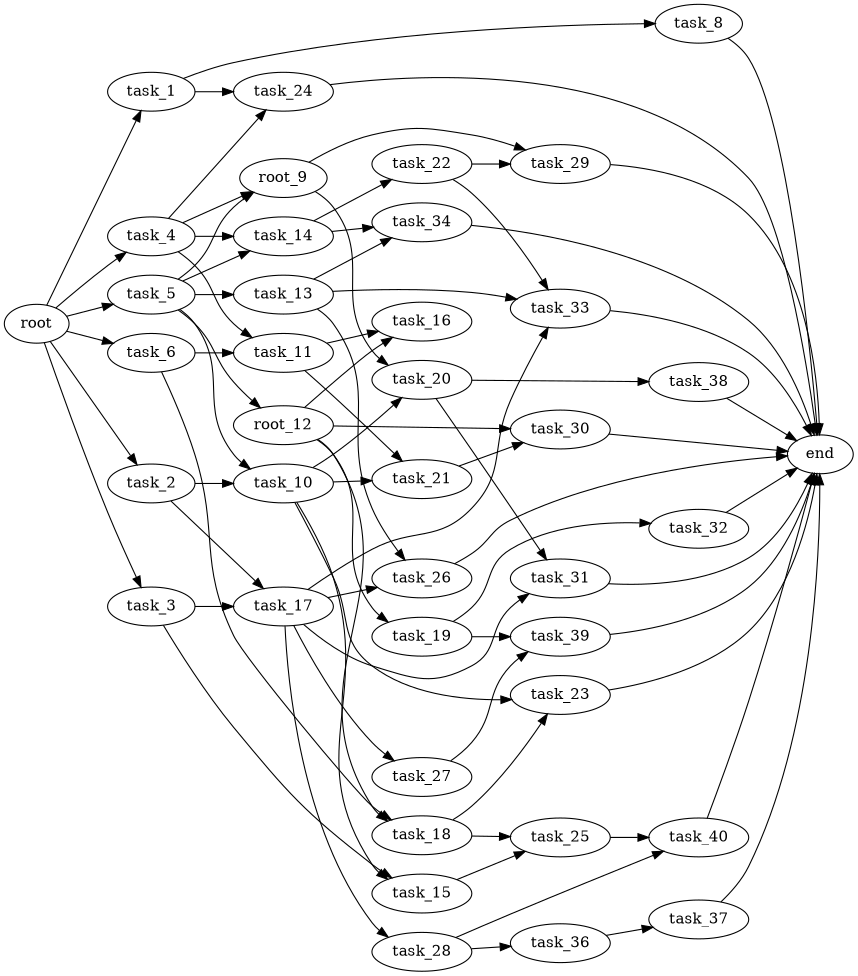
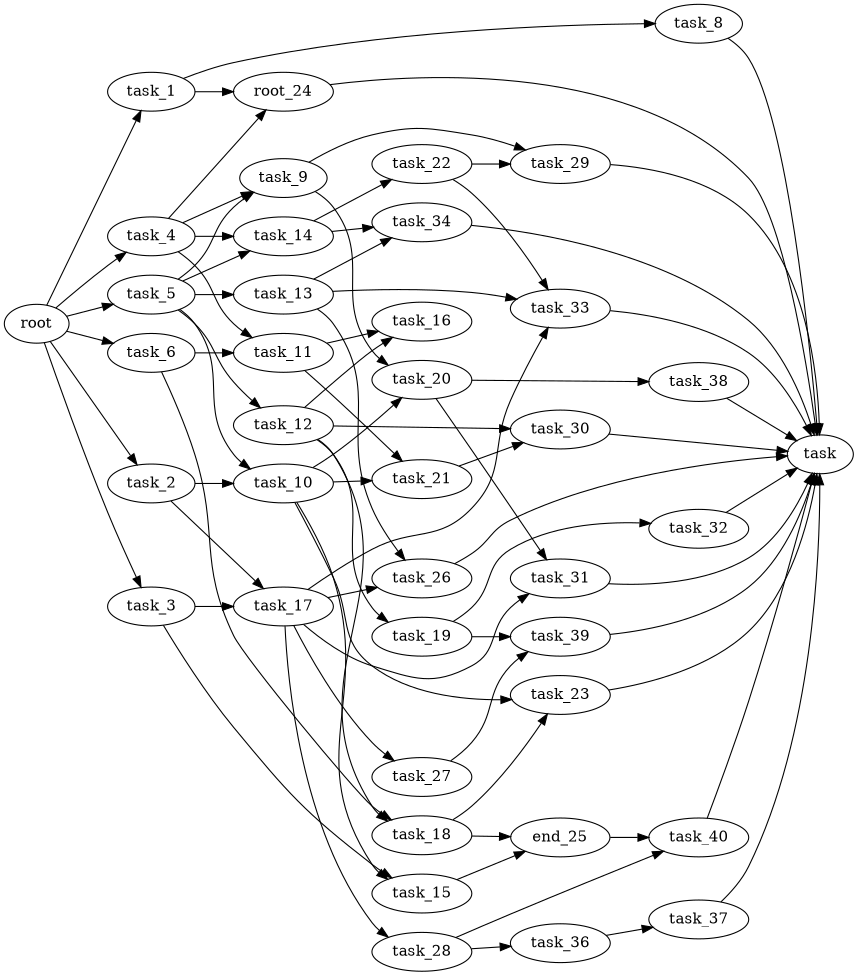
(283, 92) -> (283, 92)
(283, 178) -> (283, 178)
(283, 425) -> (283, 425)
(820, 454) -> (820, 454)
(560, 837) -> (560, 837)
